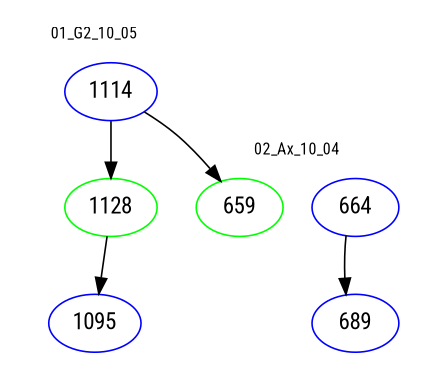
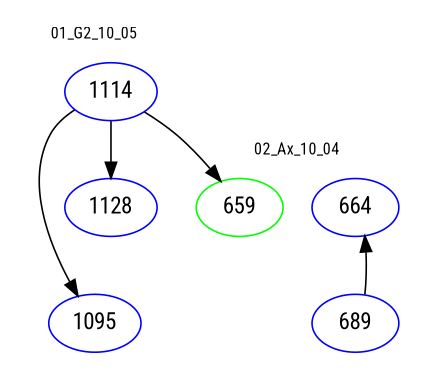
(111, 207) -> (111, 207)
(104, 257) -> (40, 192)
(345, 257) -> (366, 273)
